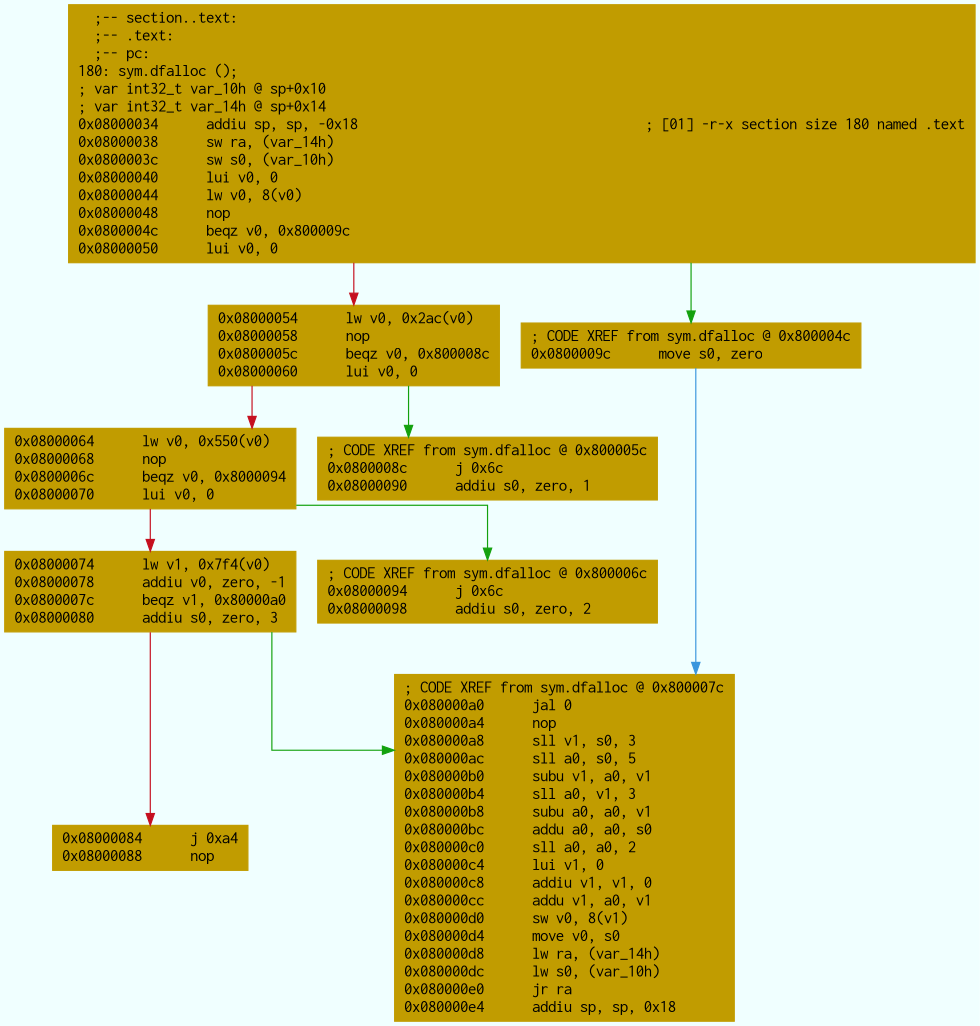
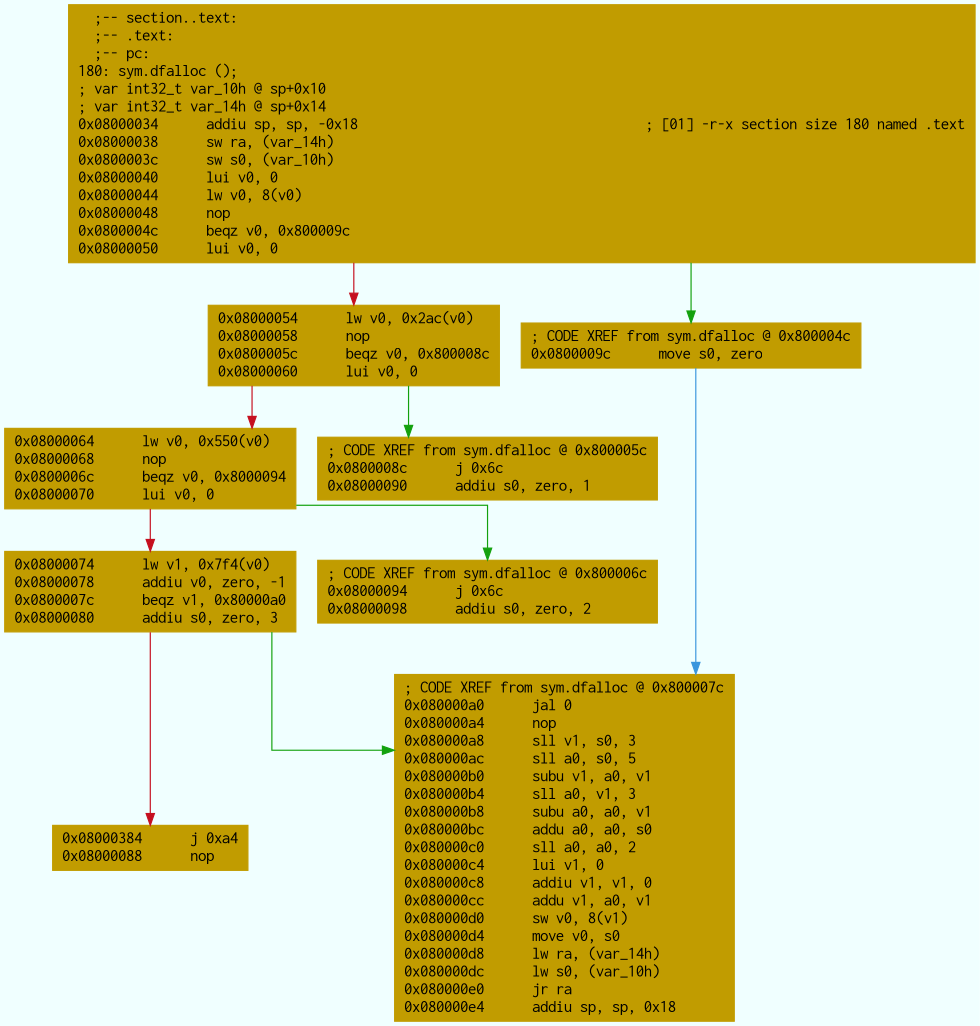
(150, 848) -> (150, 848)
